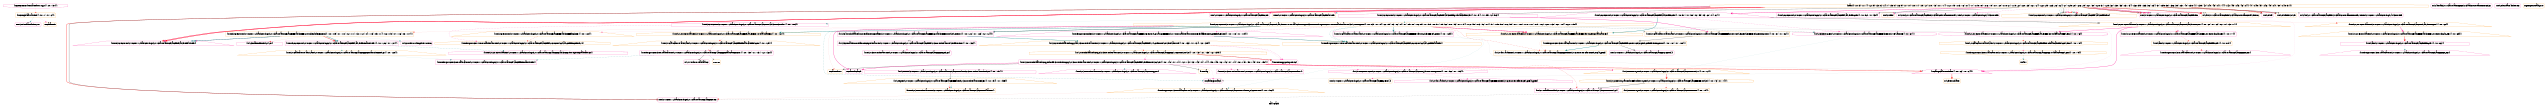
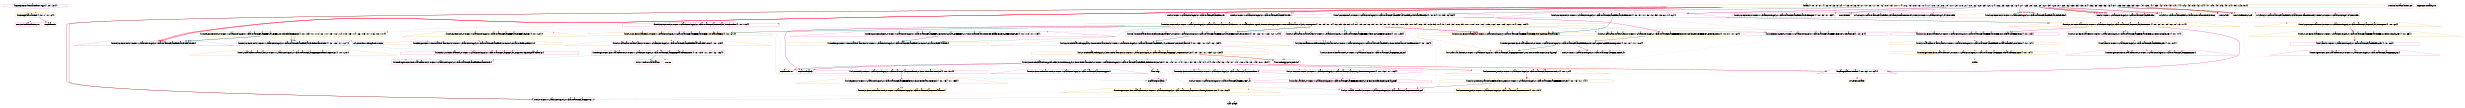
(2462, 6) -> none
(42, 20) -> (42, 20)
(260, 43) -> none
(1952, 76) -> (1857, 76)
